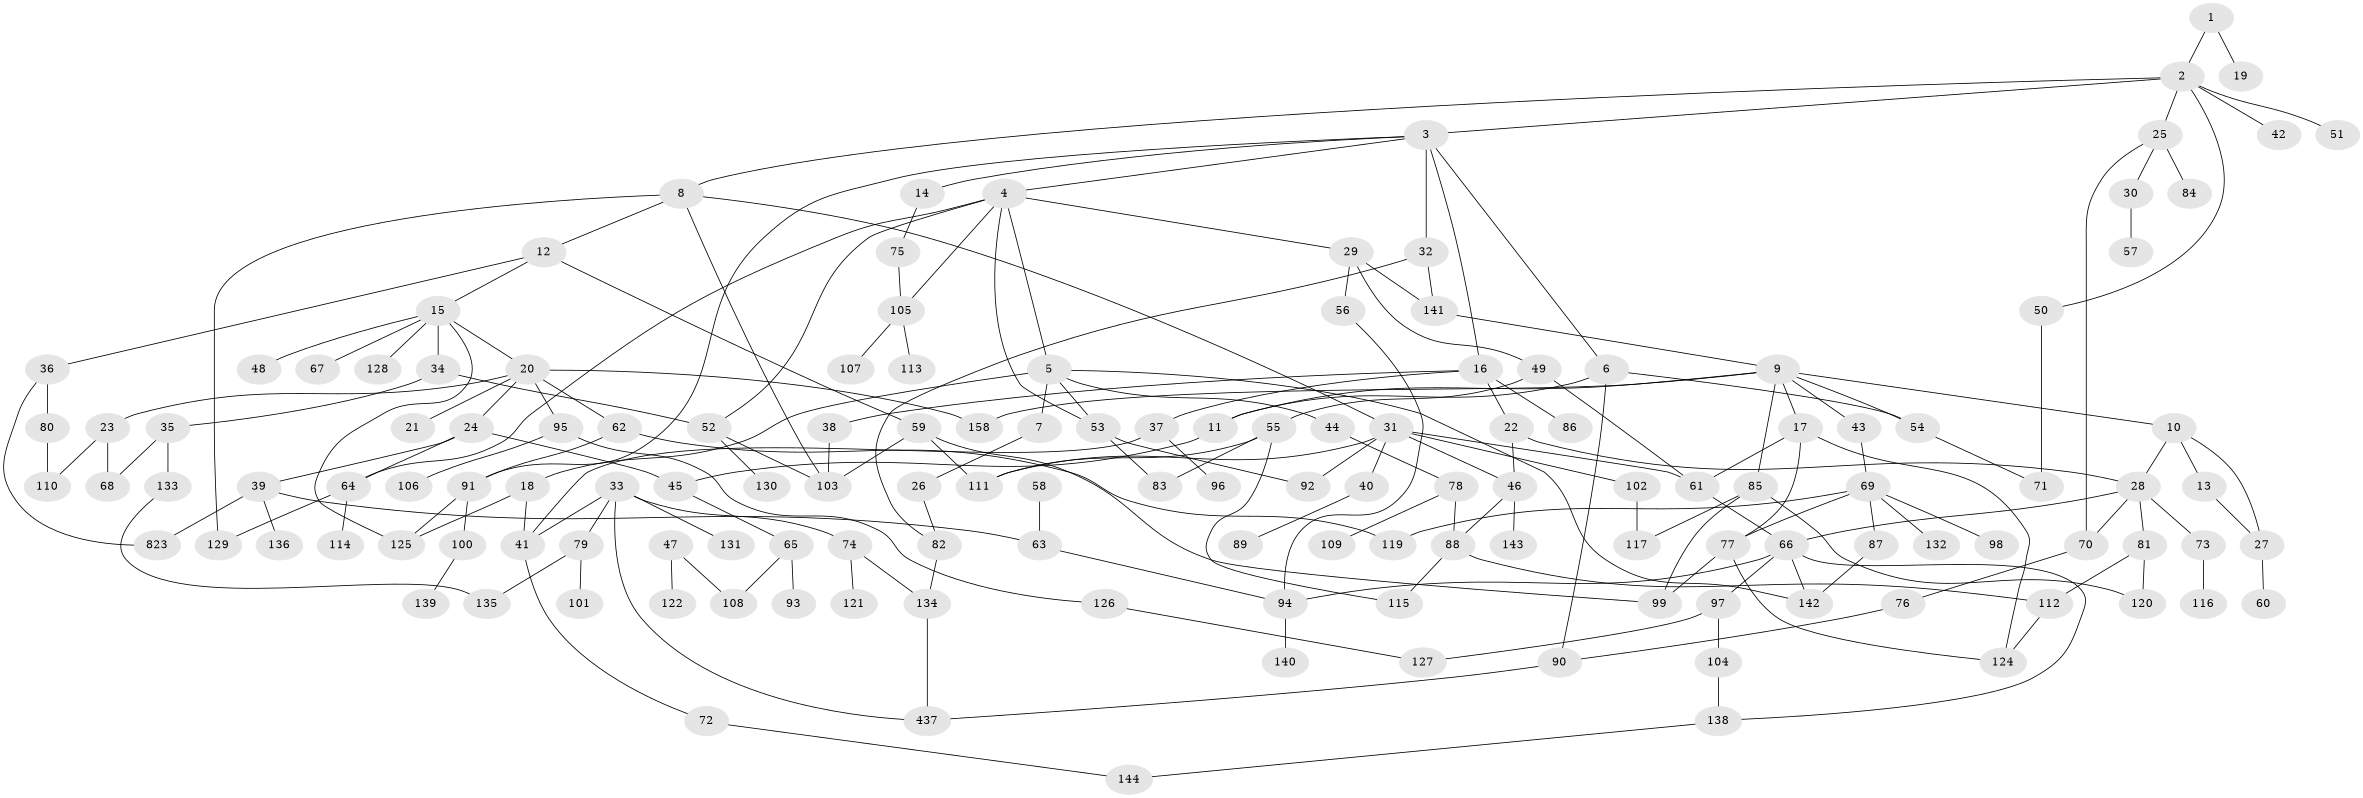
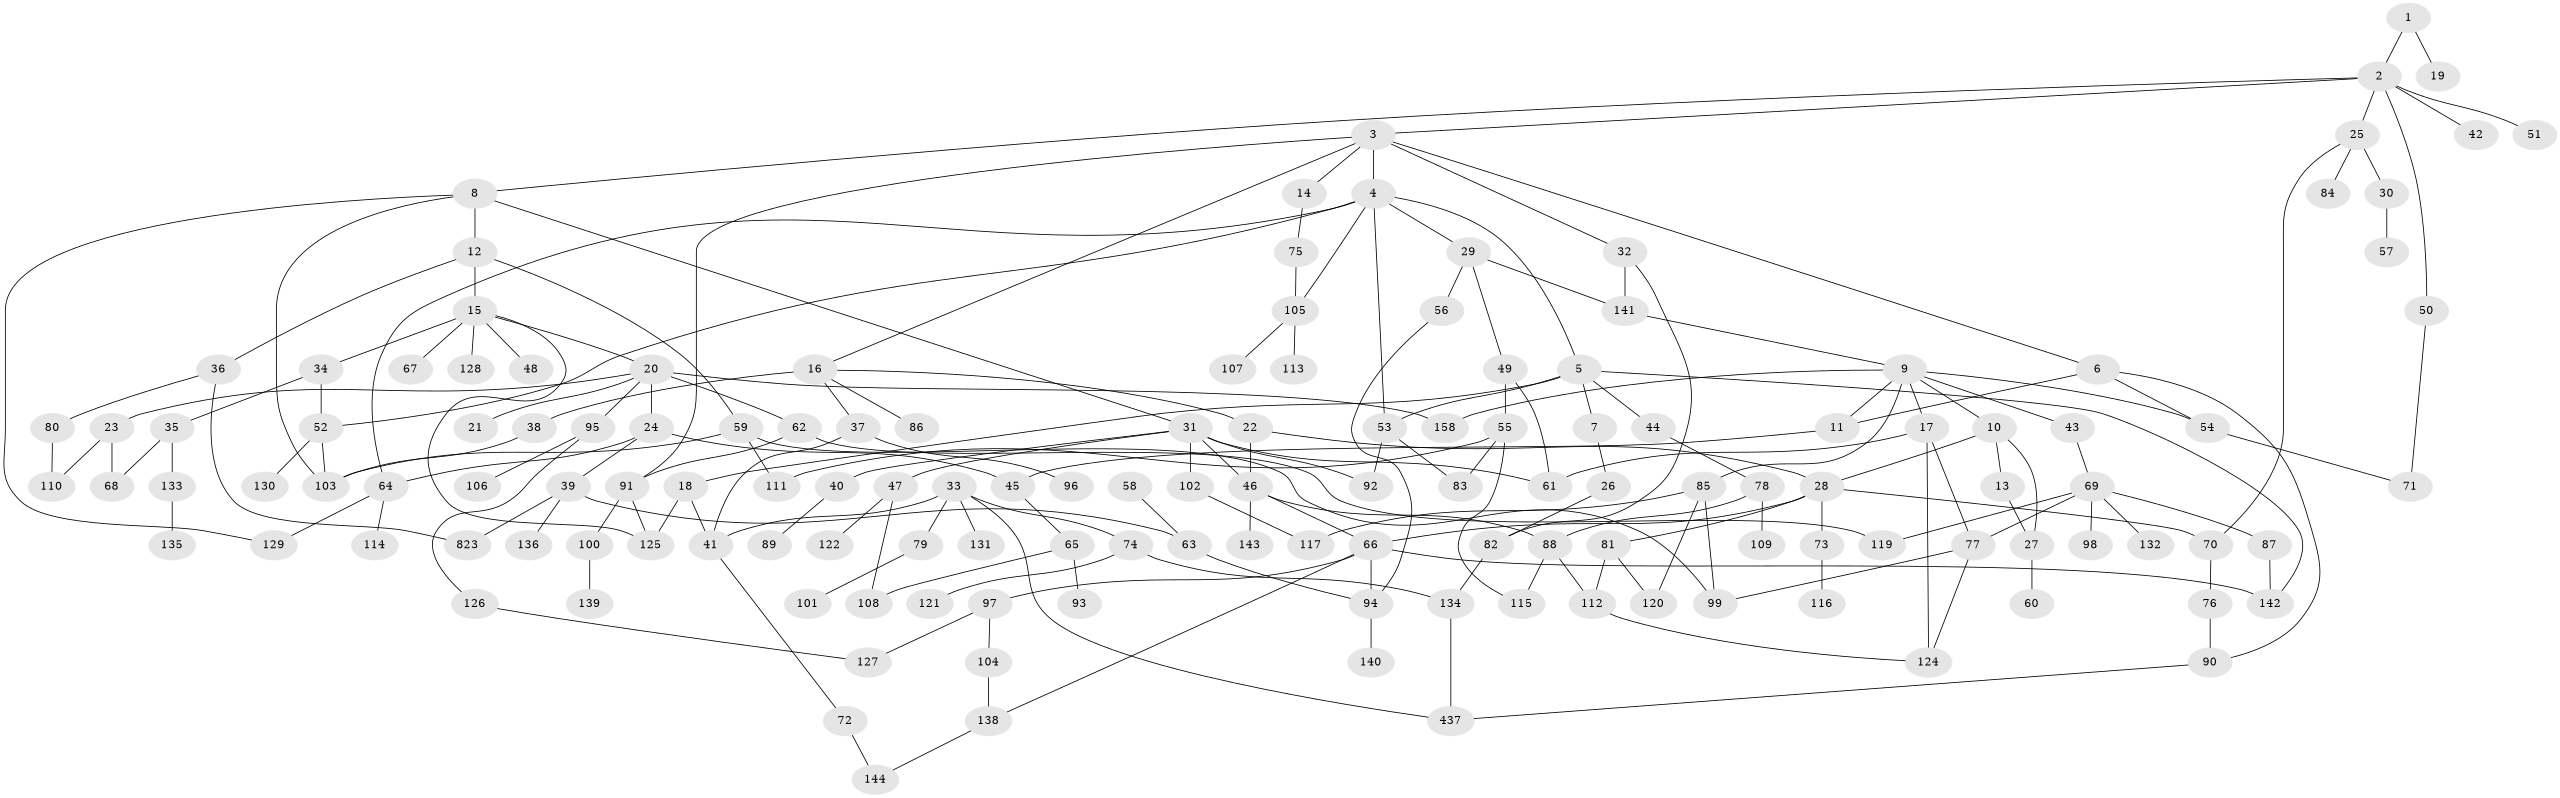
(1224, 460) -> (1040, 450)
(1742, 516) -> (1311, 516)
(536, 574) -> none
